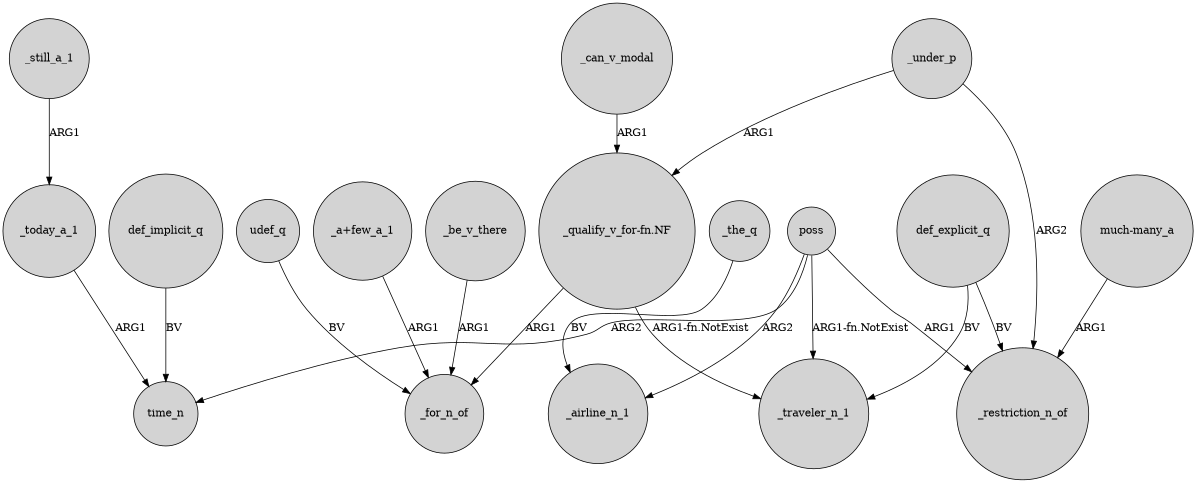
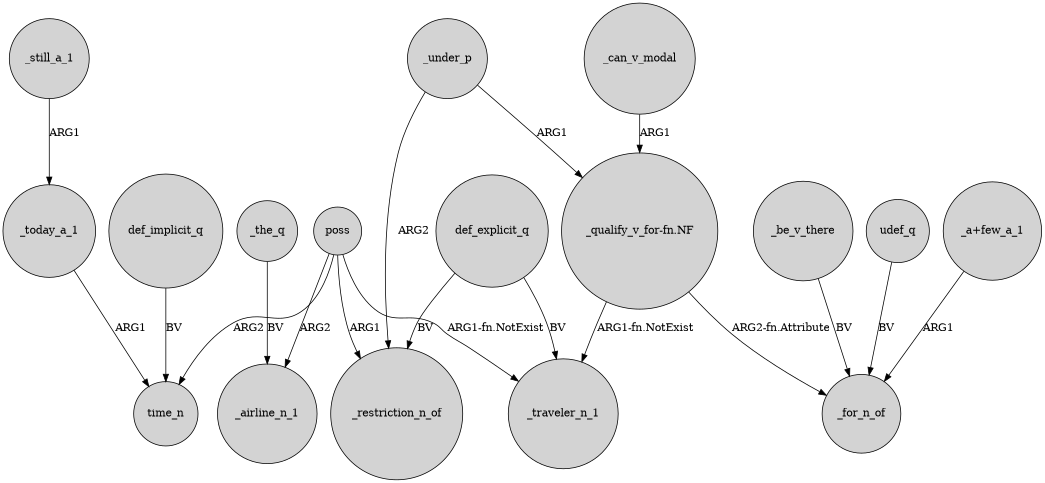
(1137, 231) -> none
(474, 329) -> (844, 329)
(541, 329) -> (781, 329)
